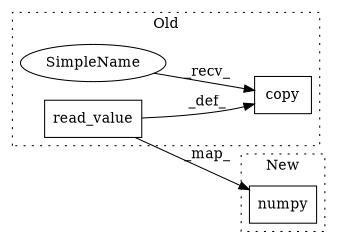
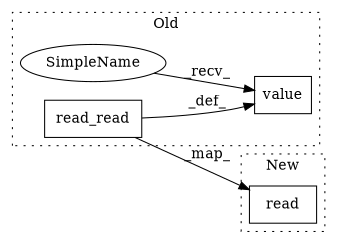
(283, 95) -> (283, 95)
(93, 119) -> (93, 119)
(283, 205) -> (283, 205)
